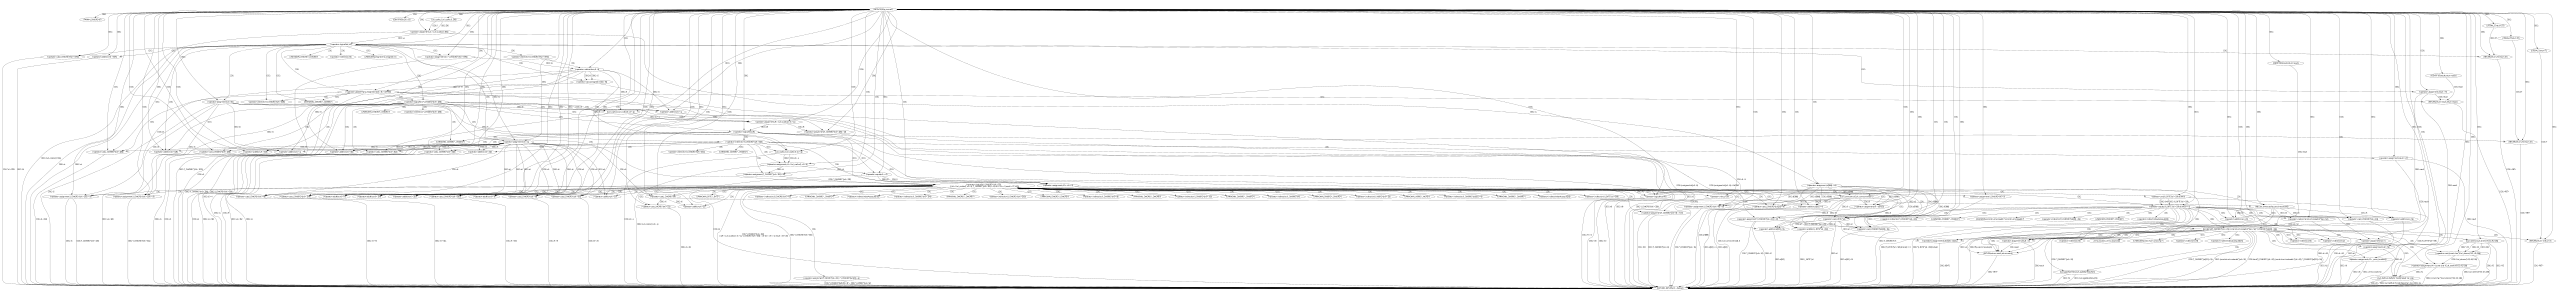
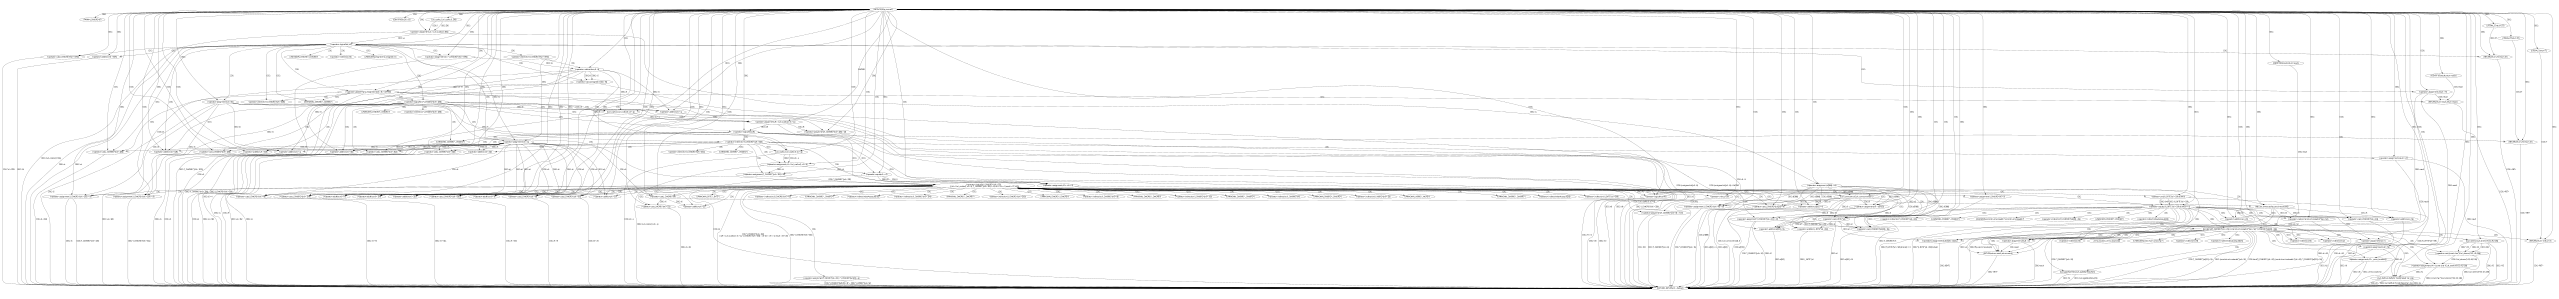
(862, 70) -> (862, 70)
none -> (1306, 171)
(1463, 197) -> none
(1995, 208) -> (1968, 209)
none -> (1732, 216)
